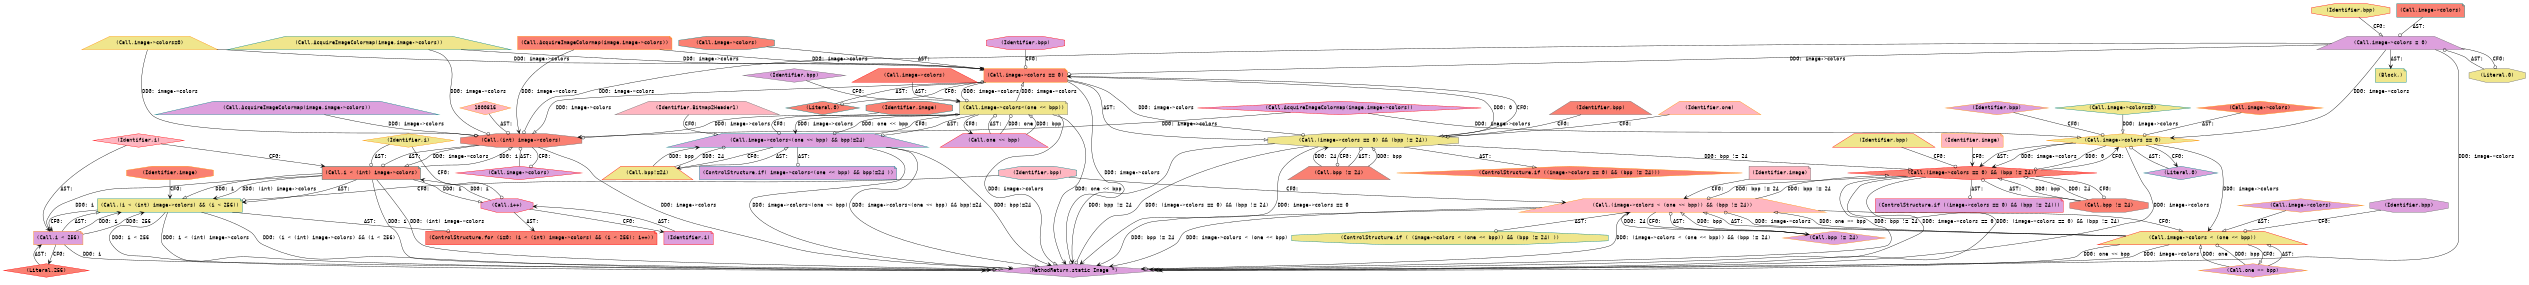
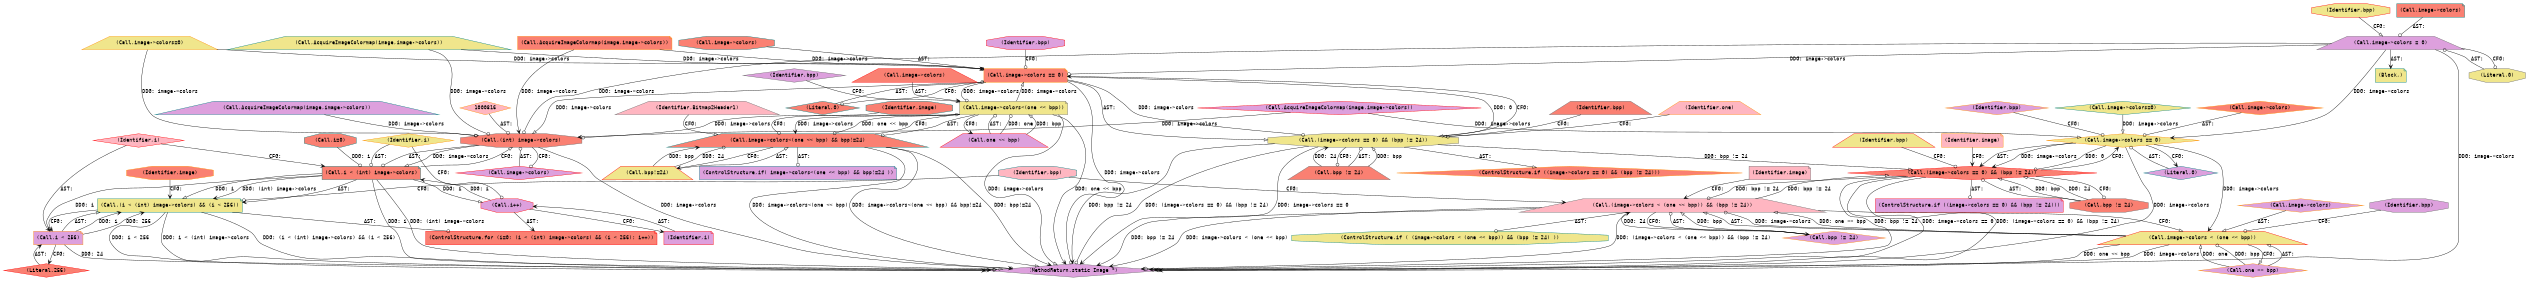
none -> (330, 140)
(798, 140) -> (798, 140)
(509, 157) -> (509, 157)
(1673, 205) -> (1673, 205)
(92, 254) -> (92, 254)
